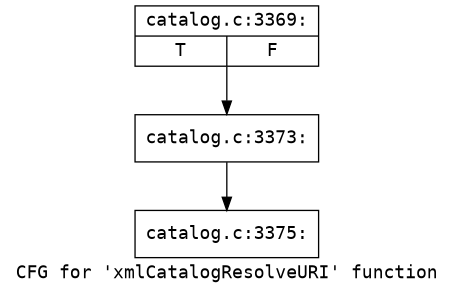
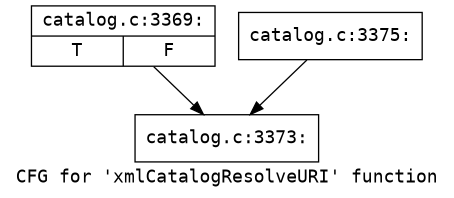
(227, 180) -> (283, 83)
